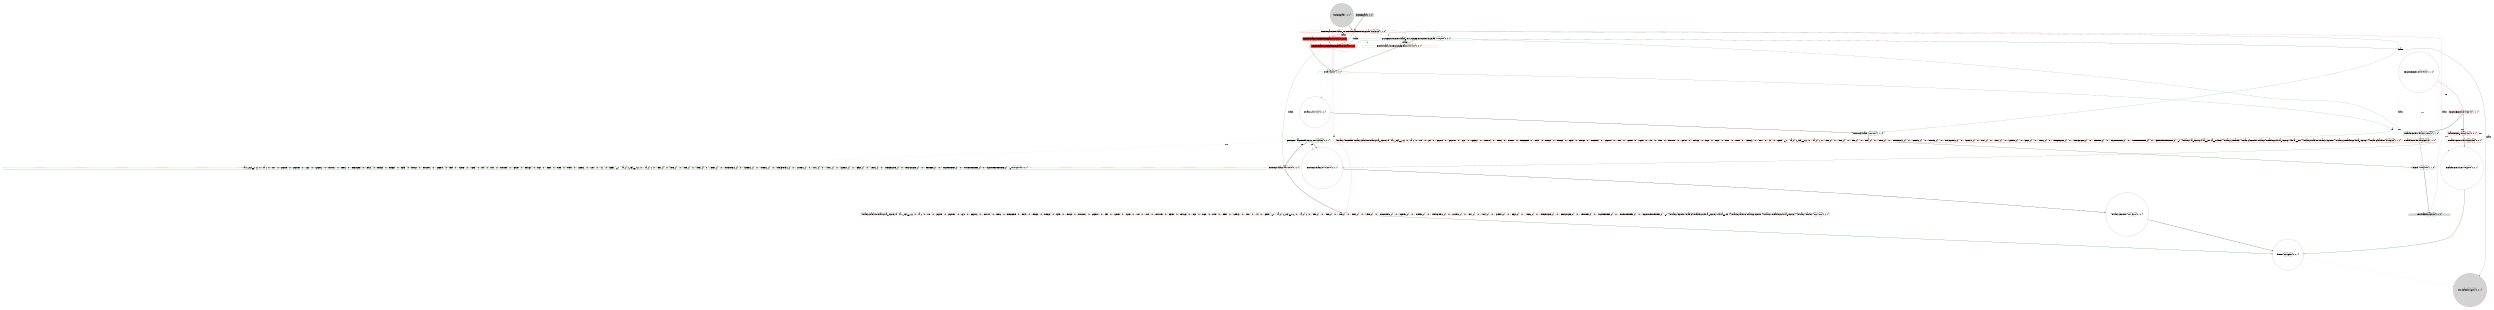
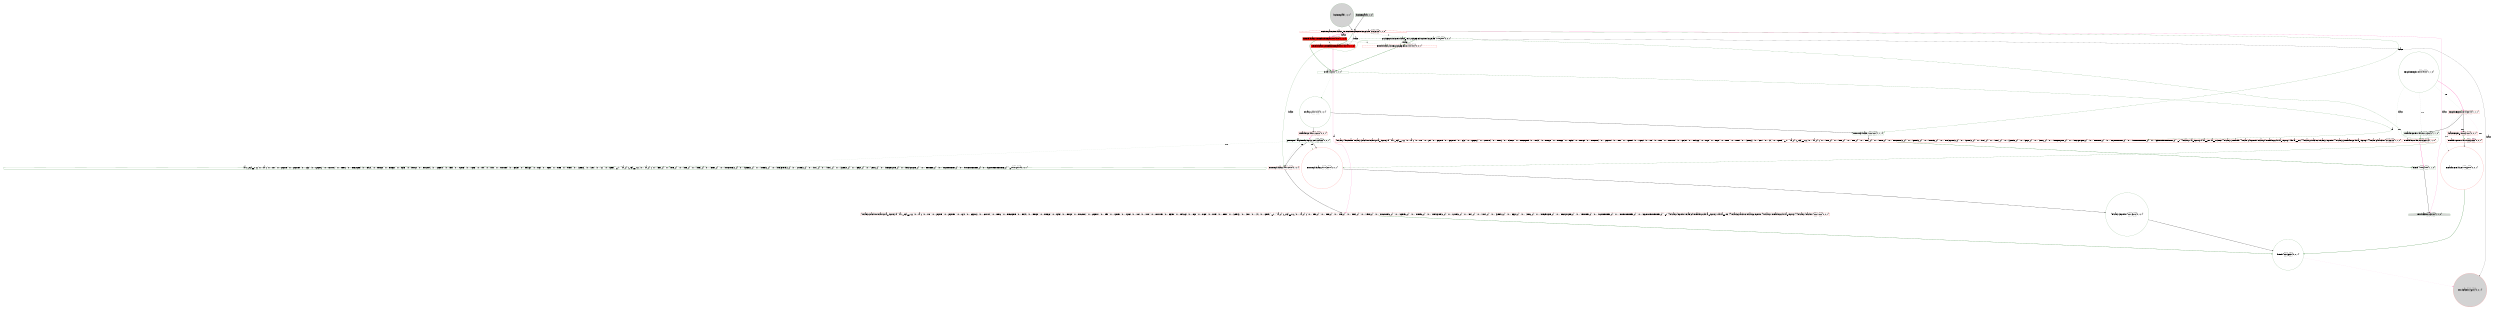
none -> (1313, 134)
